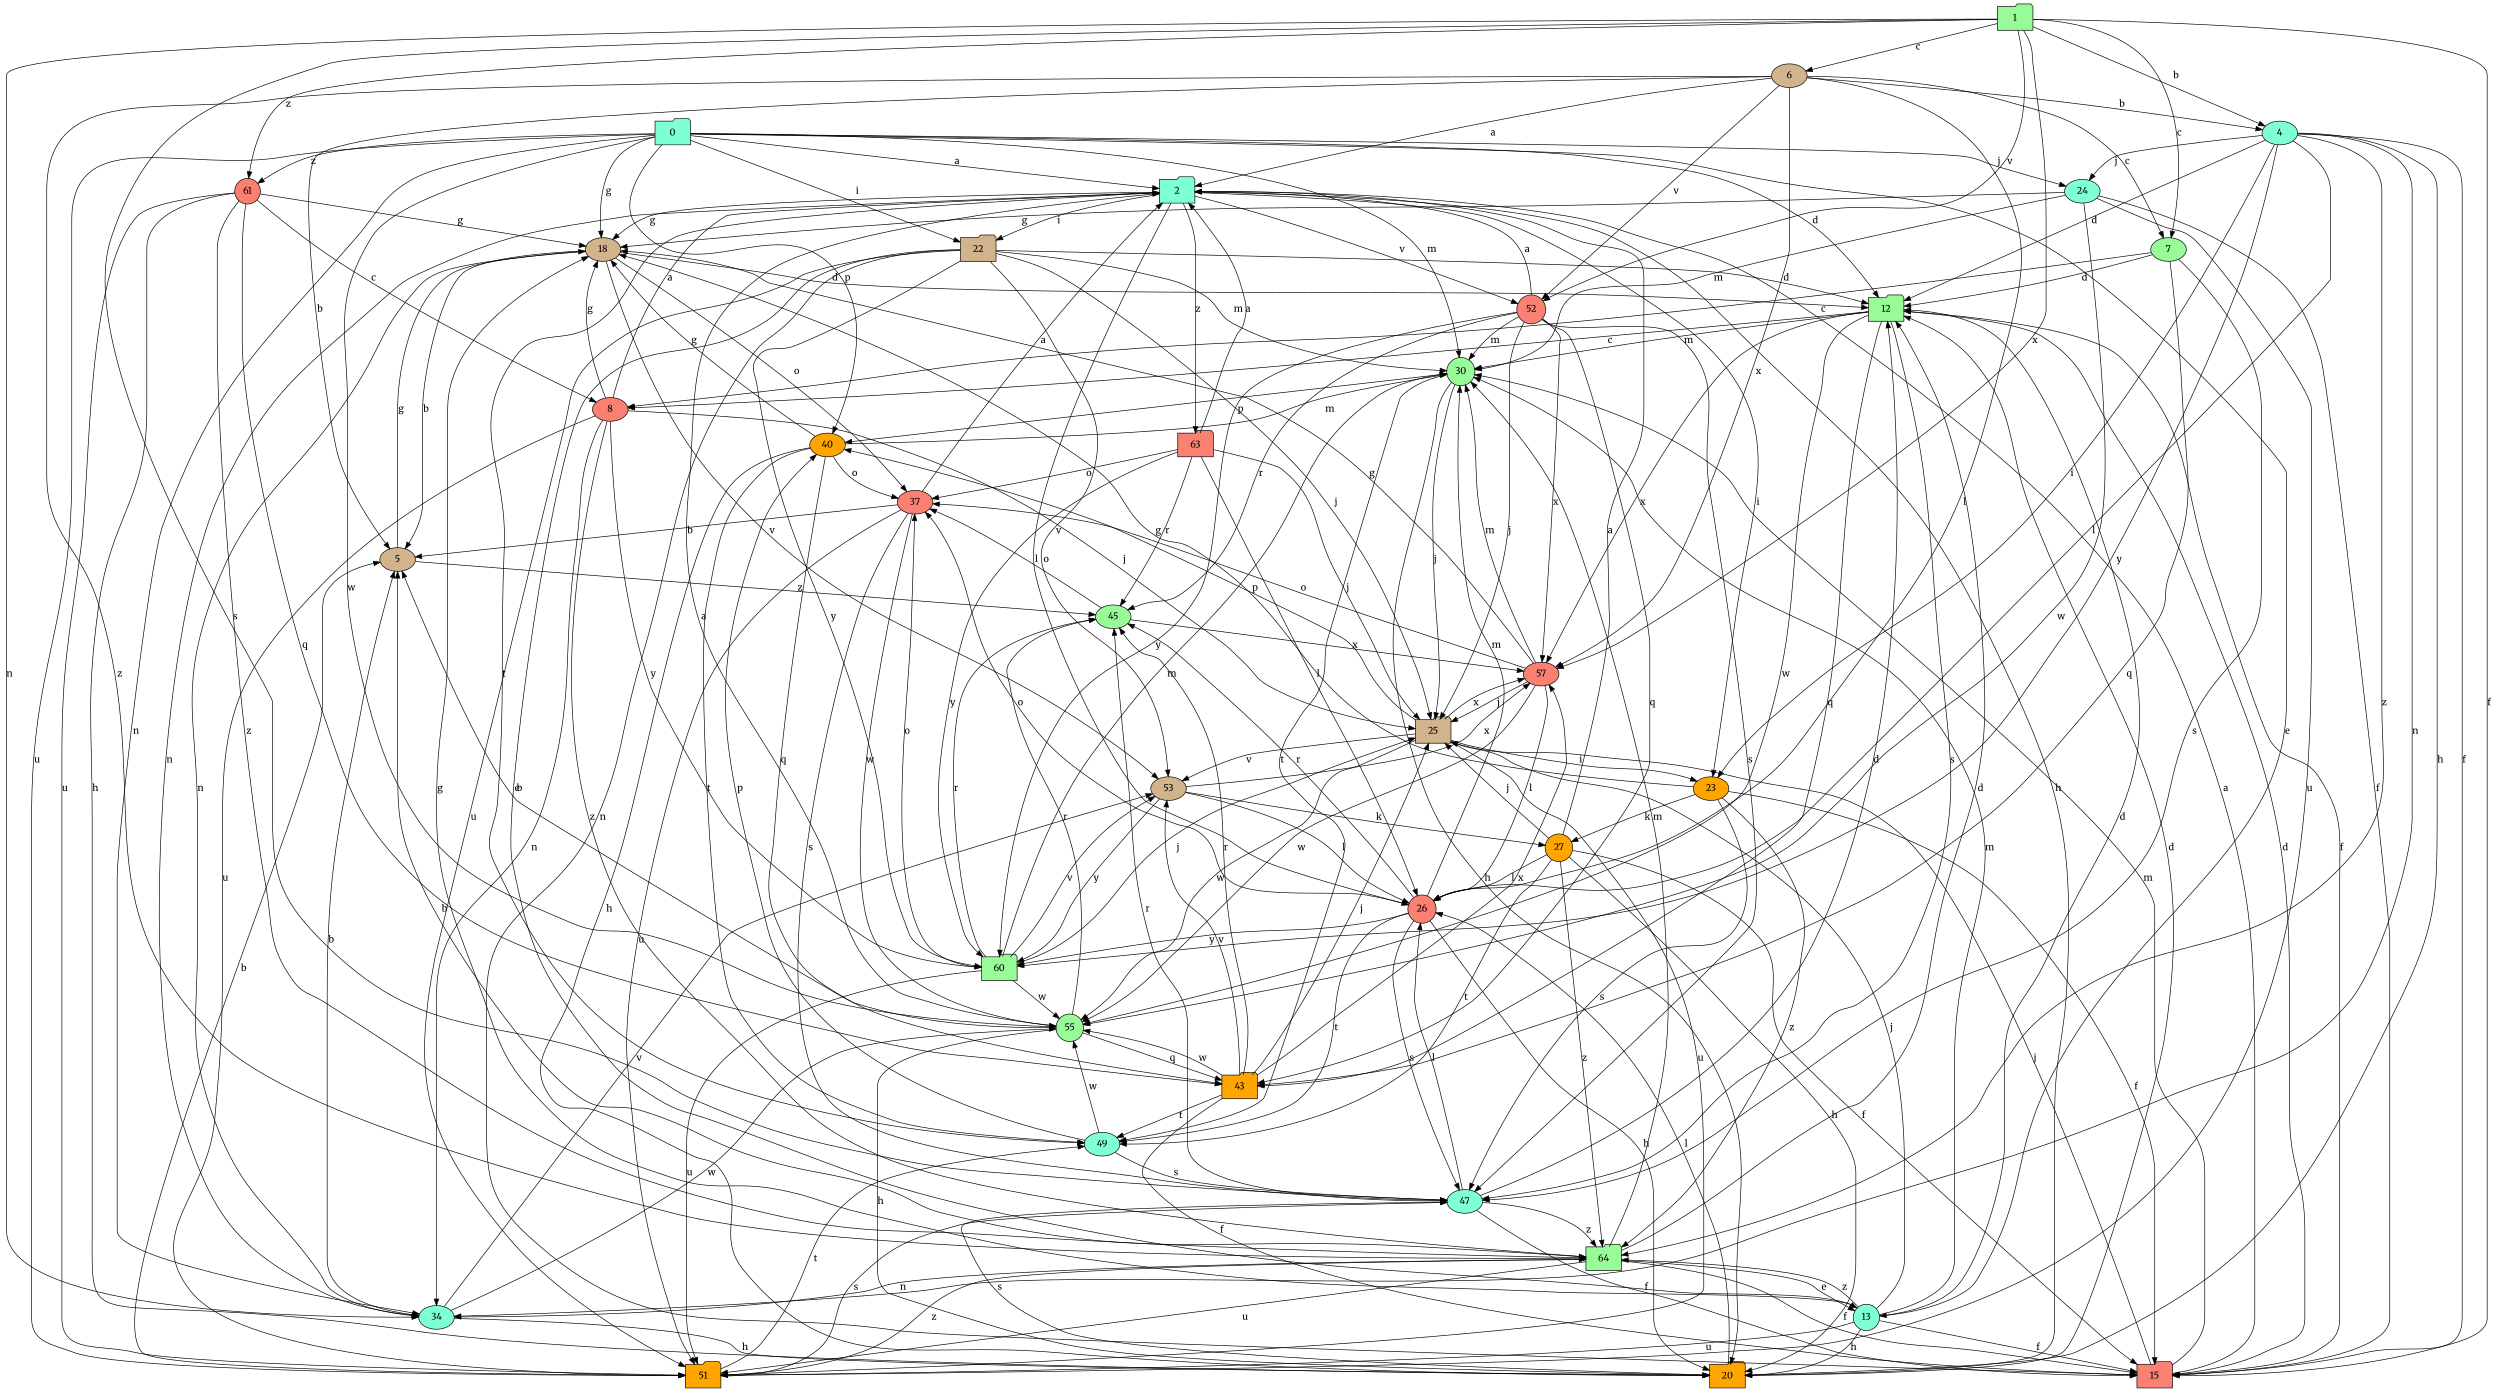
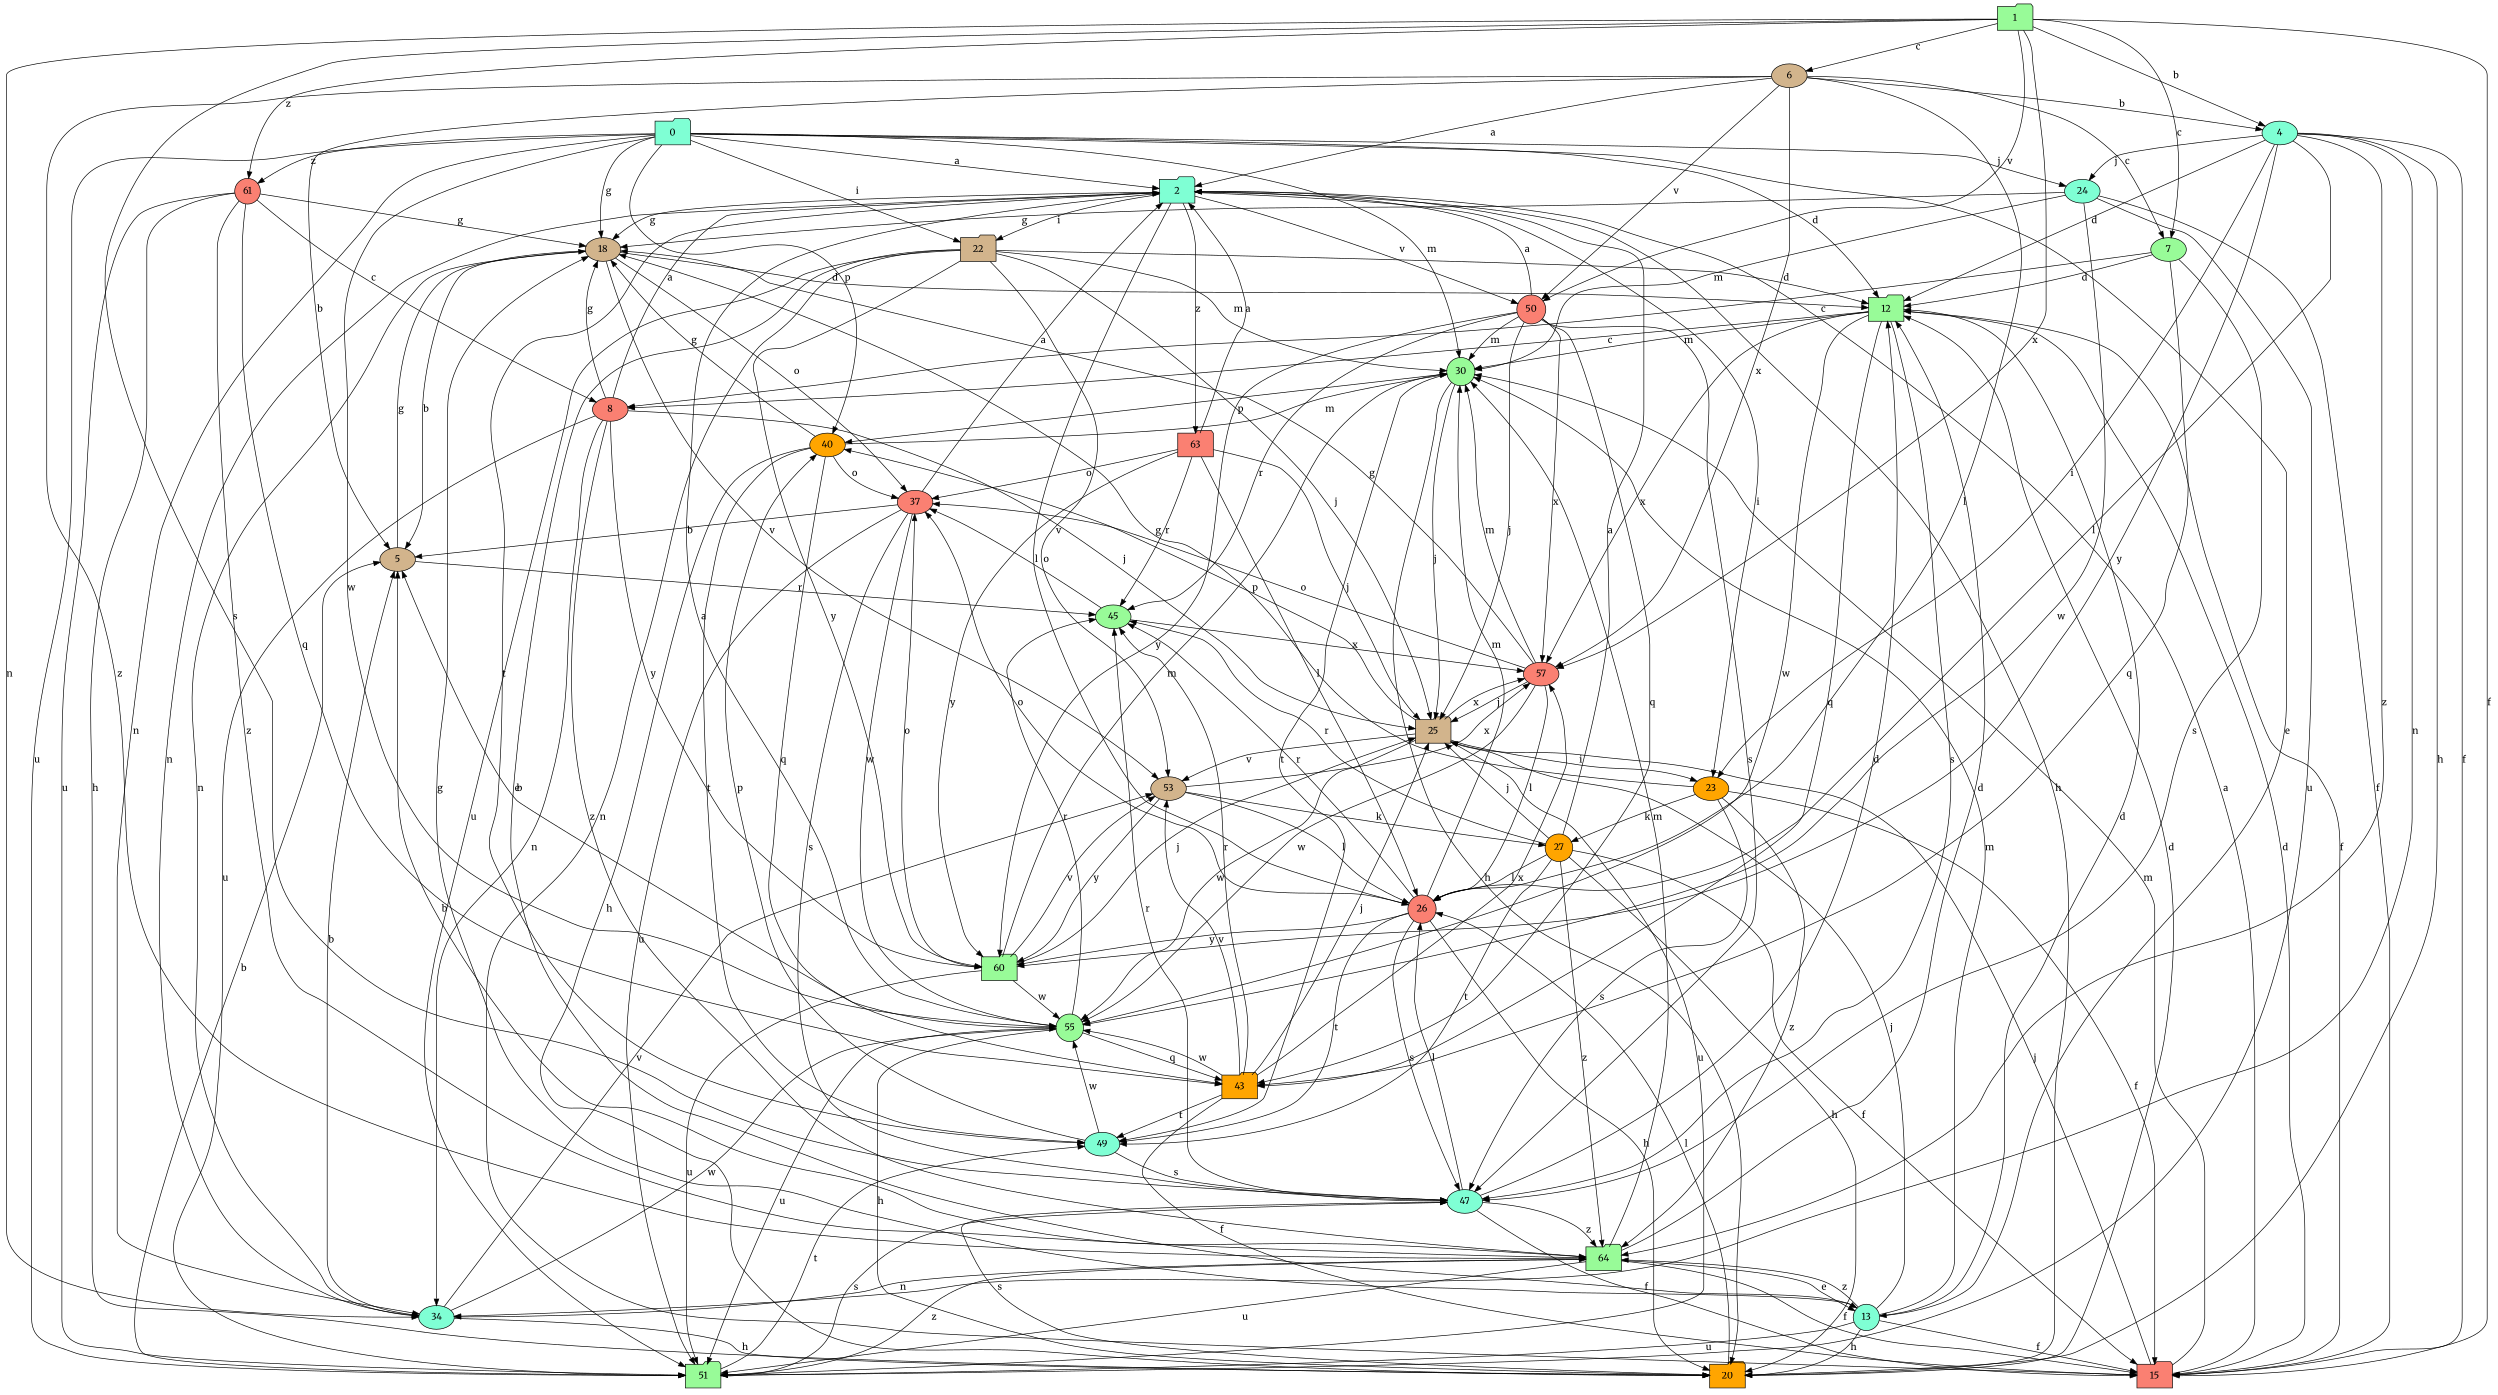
(1531, 309) -> (1531, 309)
(800, 588) -> (800, 588)
(954, 751) -> (1329, 749)
none -> (814, 1126)
(703, 1376) -> (703, 1376)
